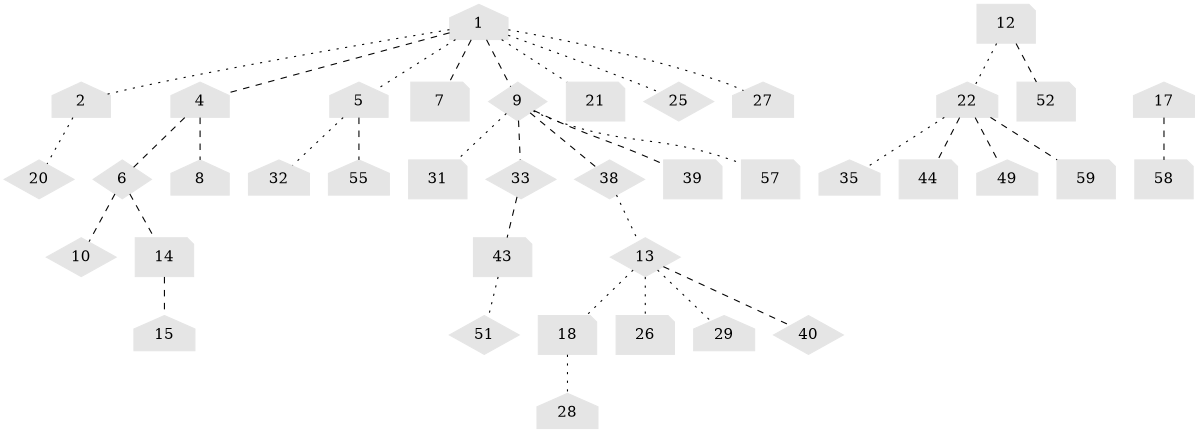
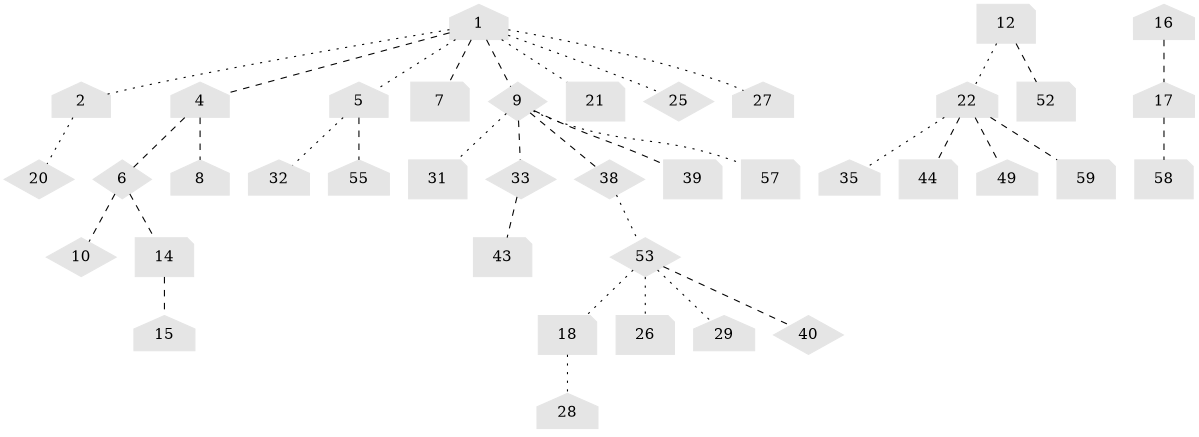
none -> (1164, 24)
(645, 257) -> (645, 257)
(484, 335) -> none
